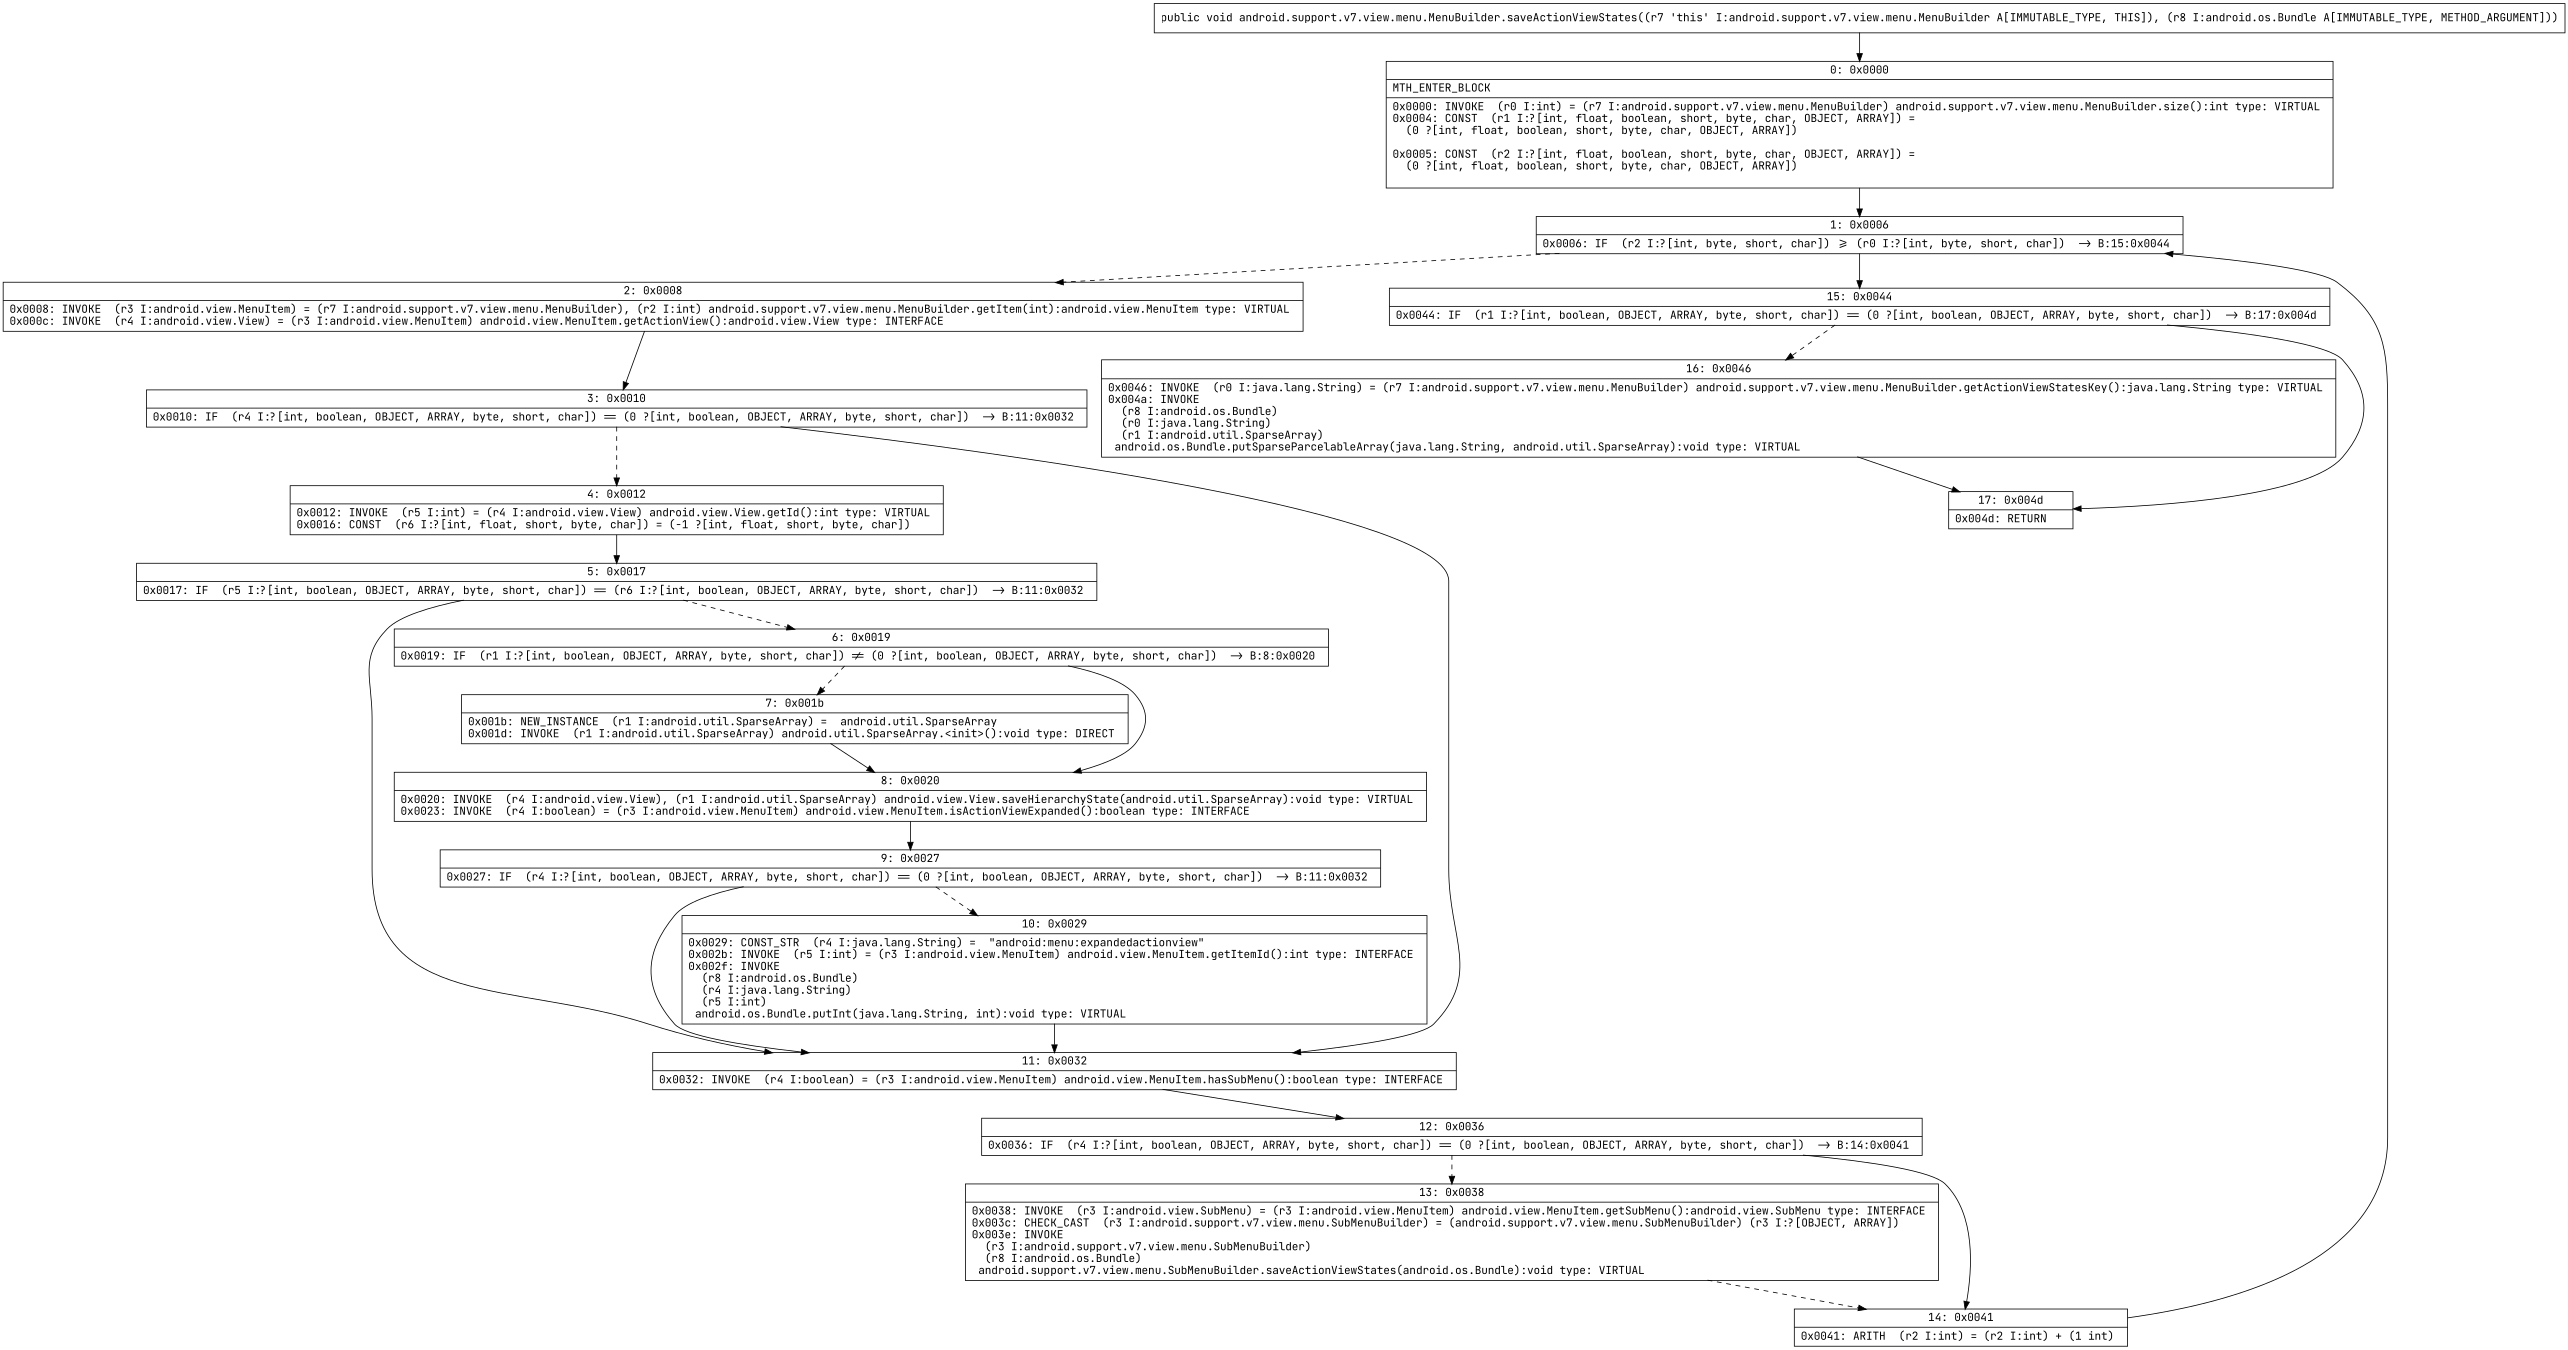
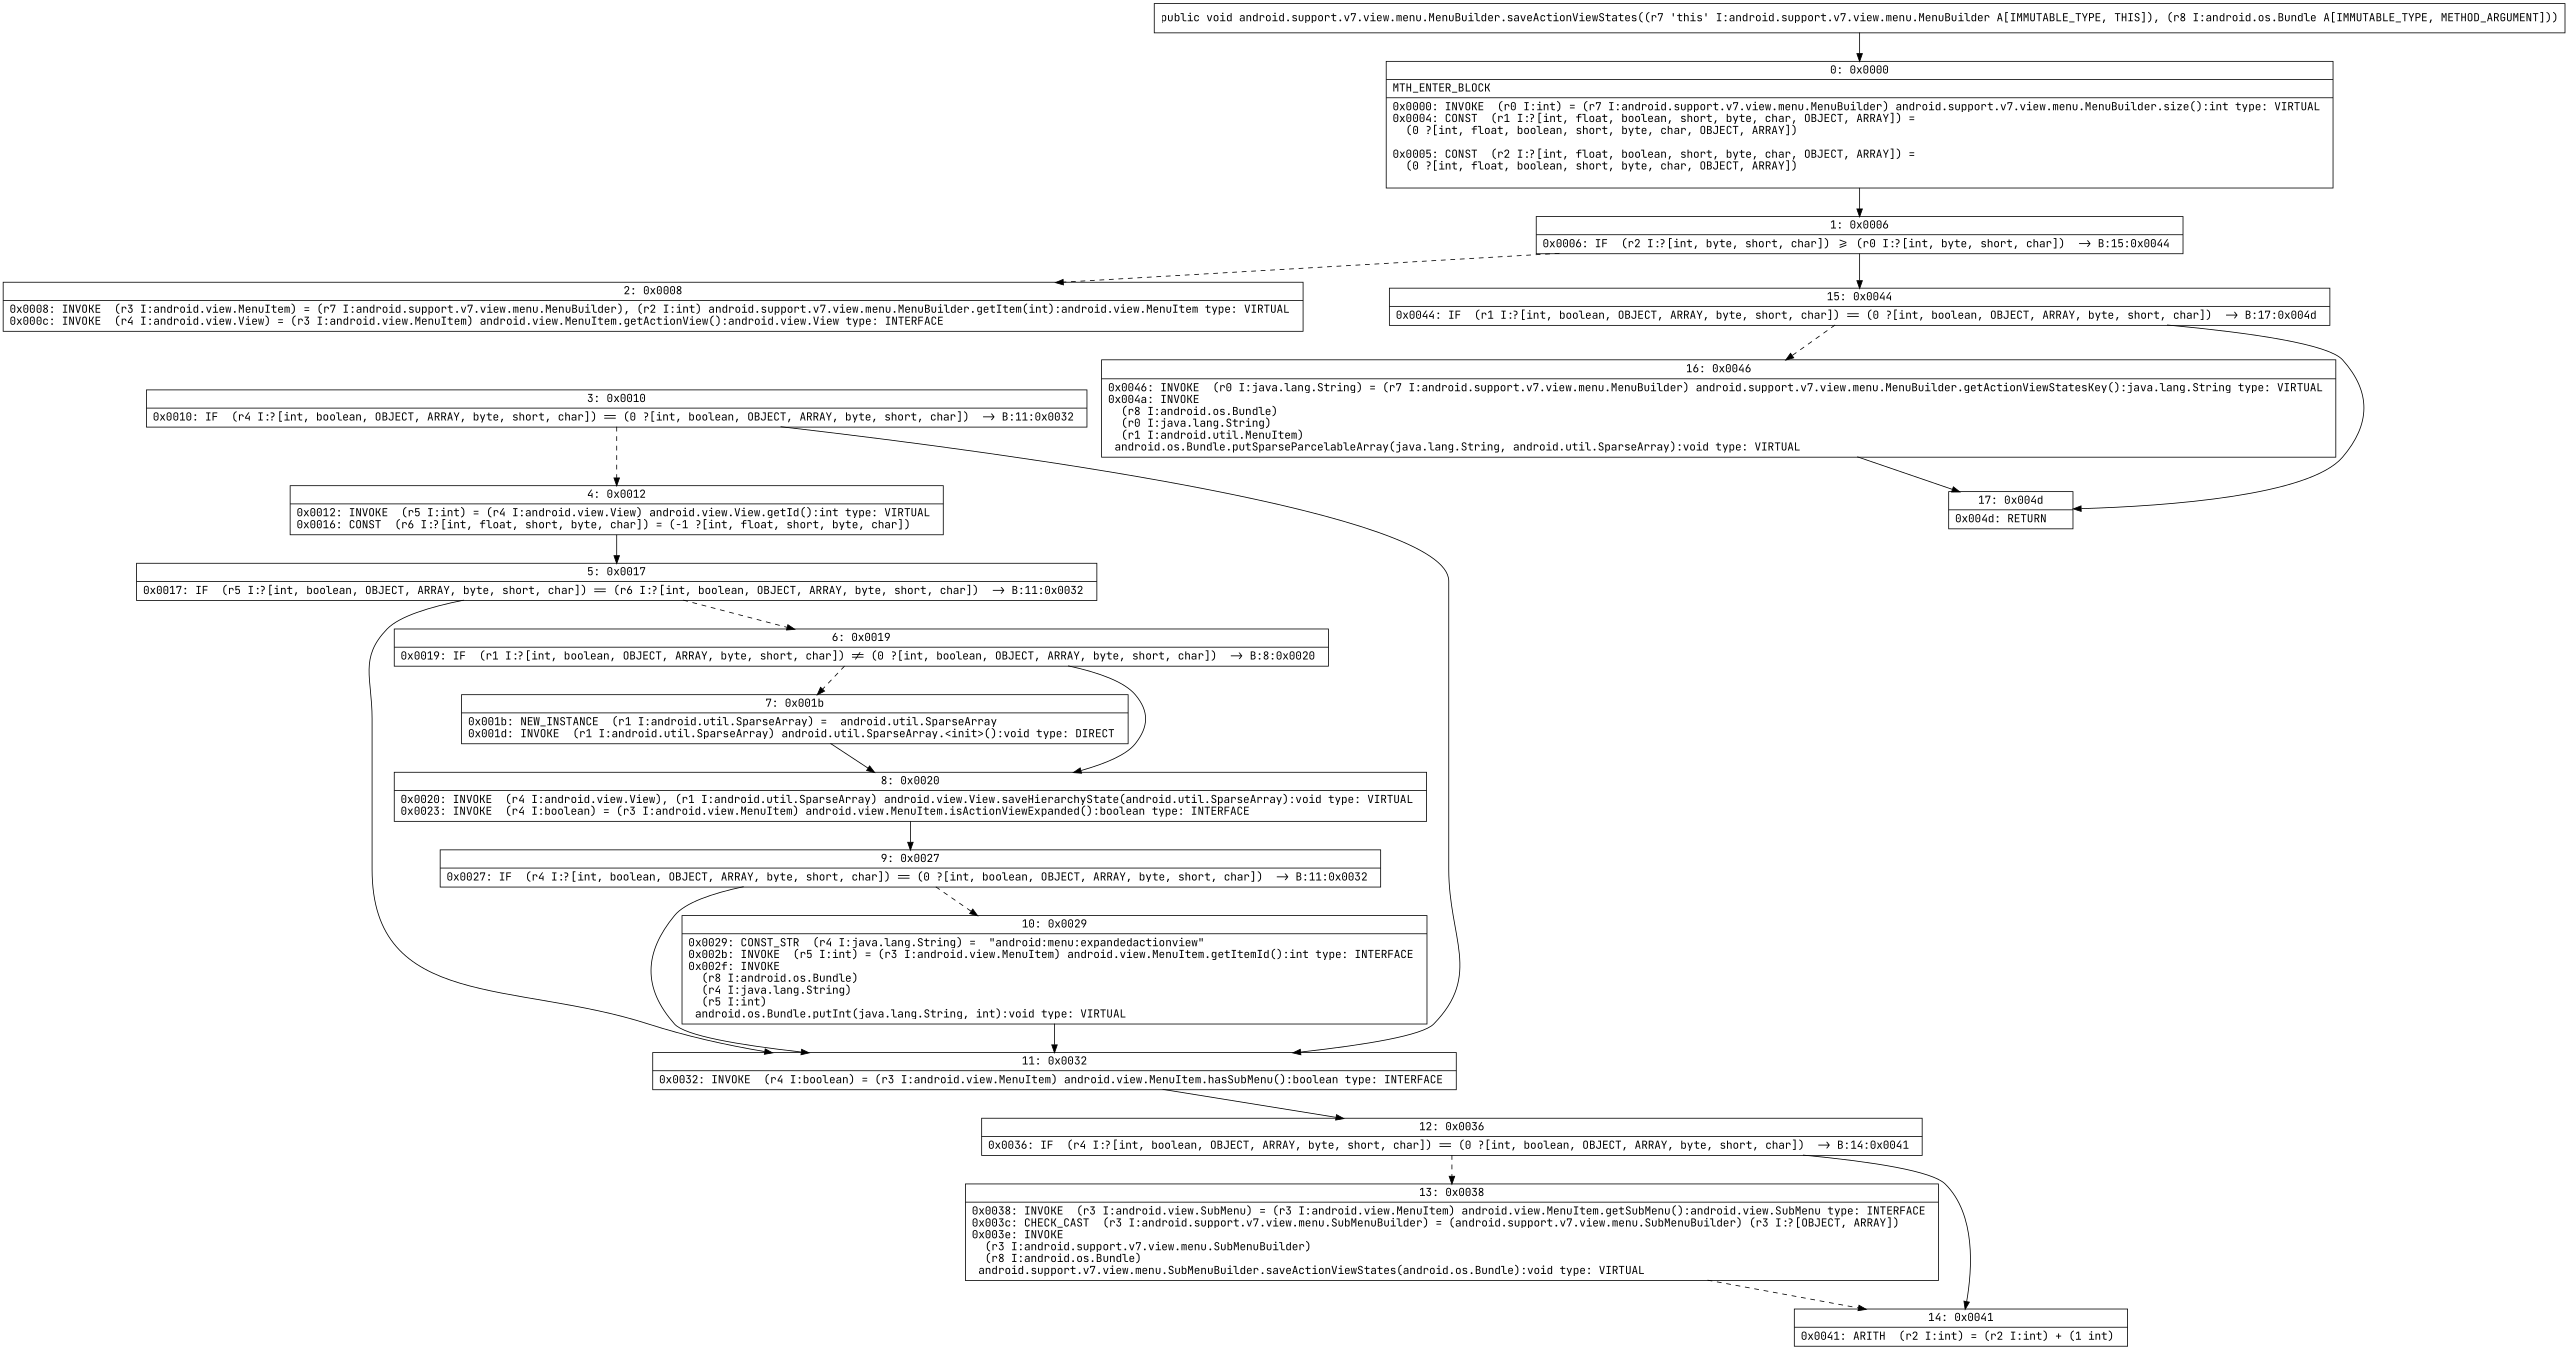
(635, 357) -> none
(1216, 435) -> (1206, 435)
(2388, 790) -> none
